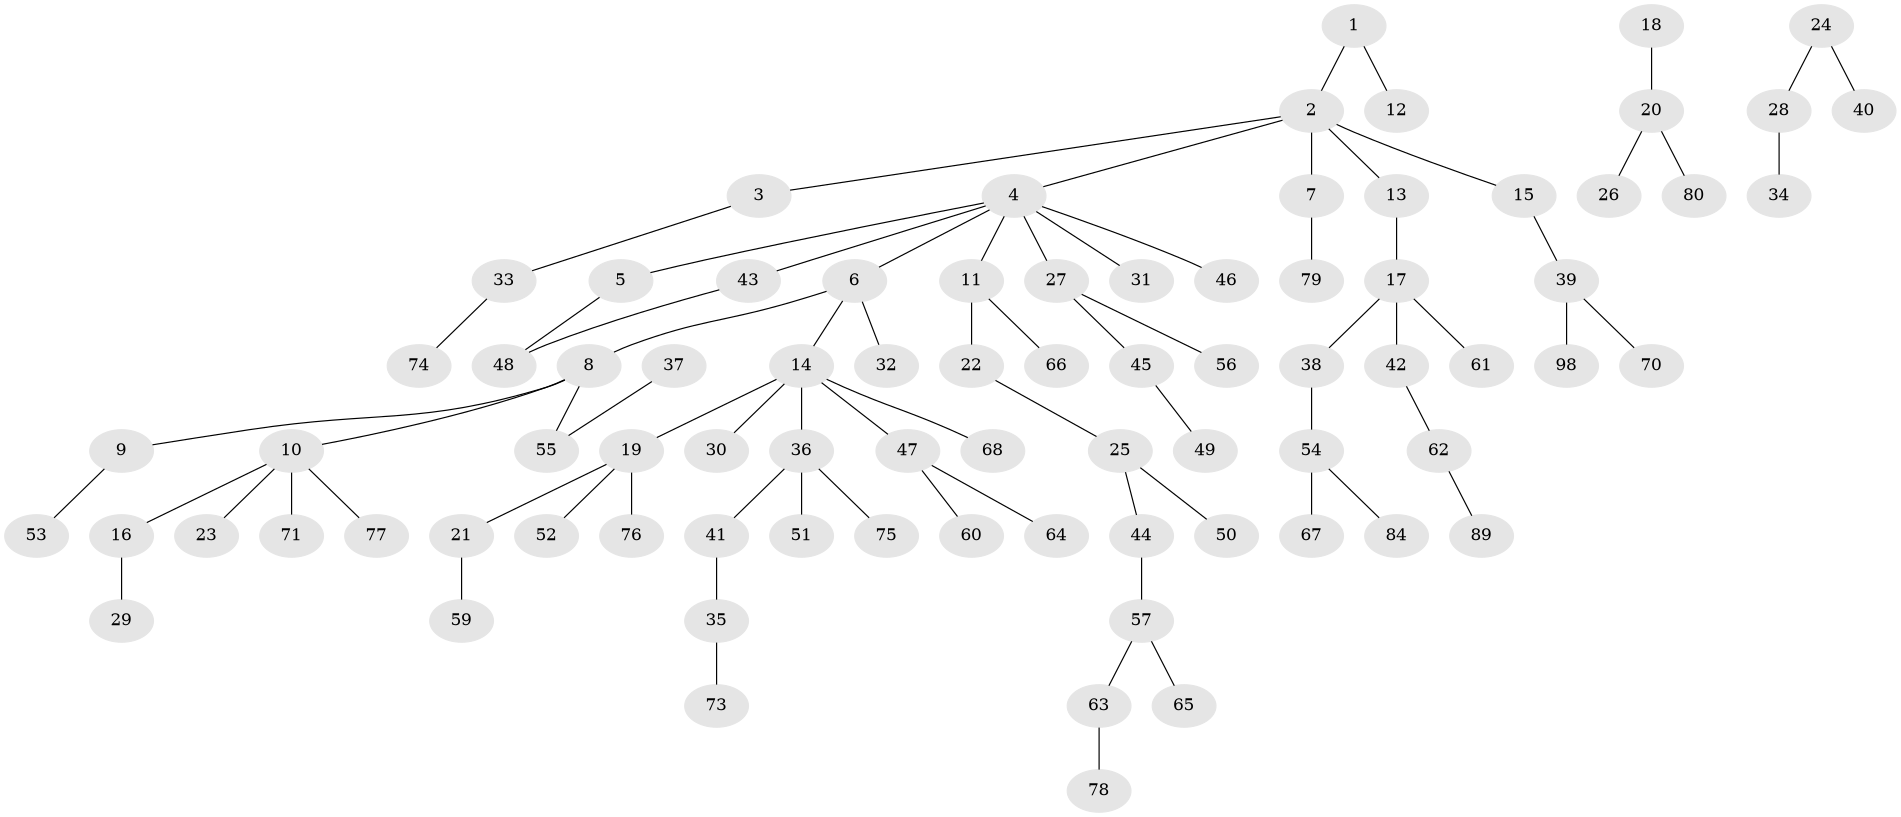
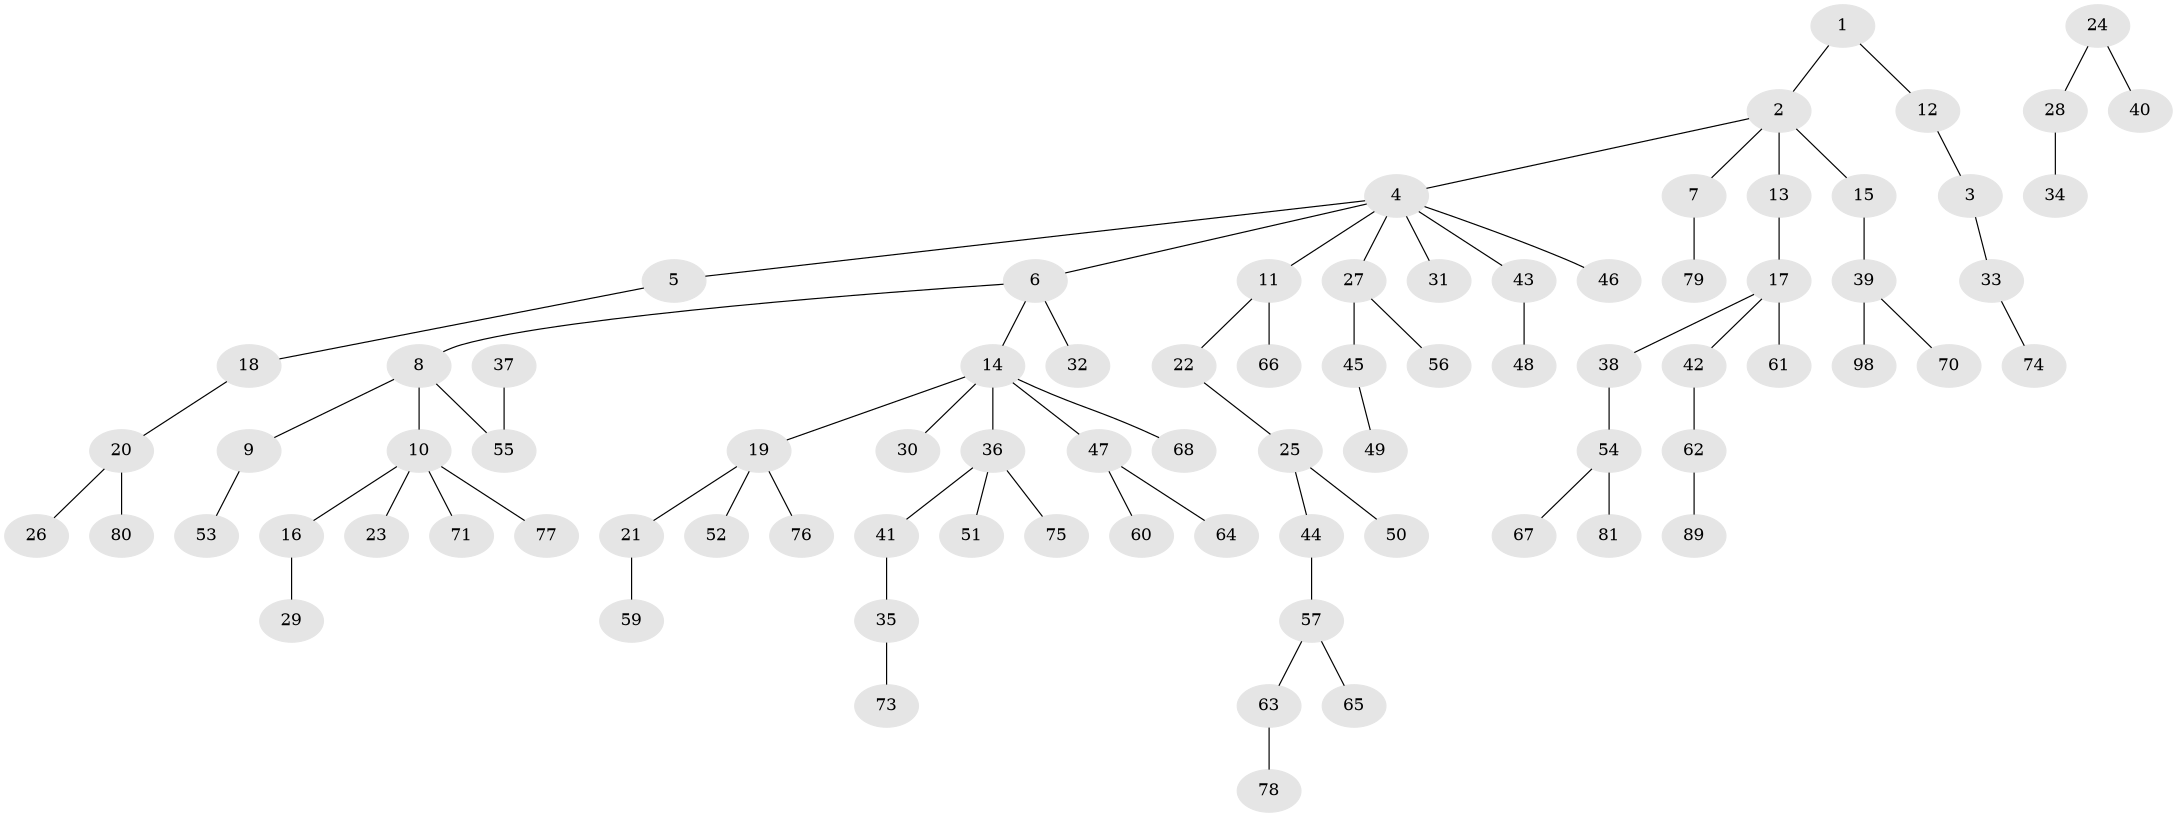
(1035, 153) -> (1949, 154)
(562, 324) -> (462, 323)
(1397, 536) -> (1609, 536)
